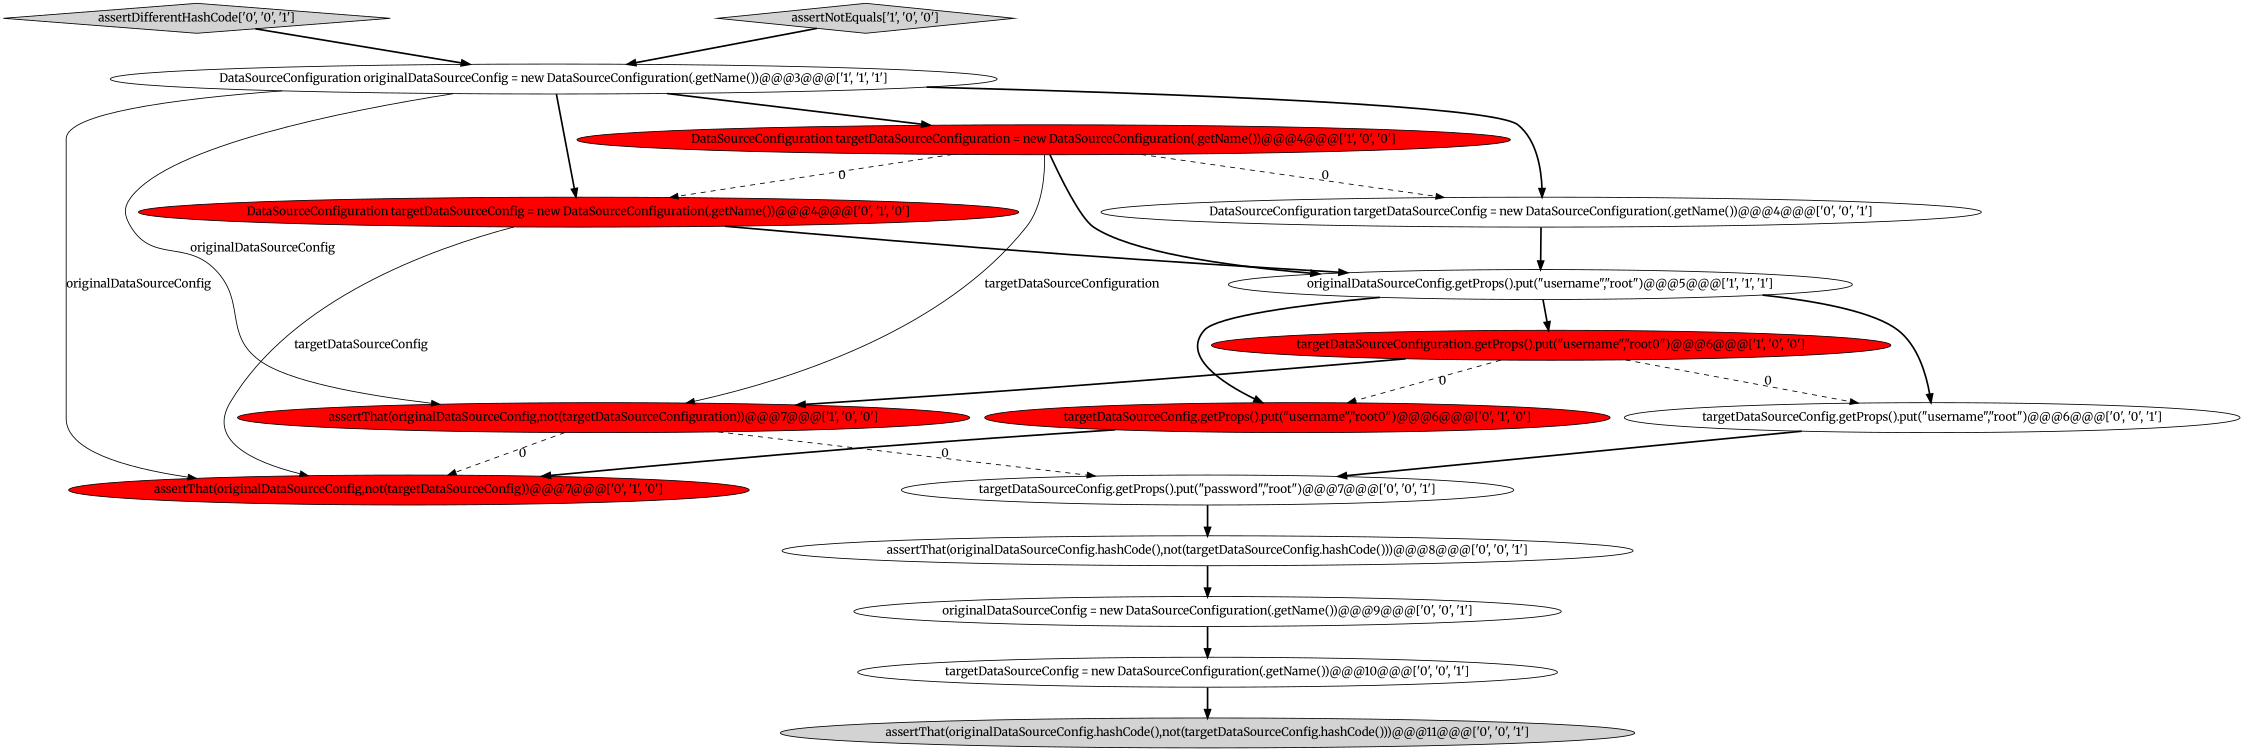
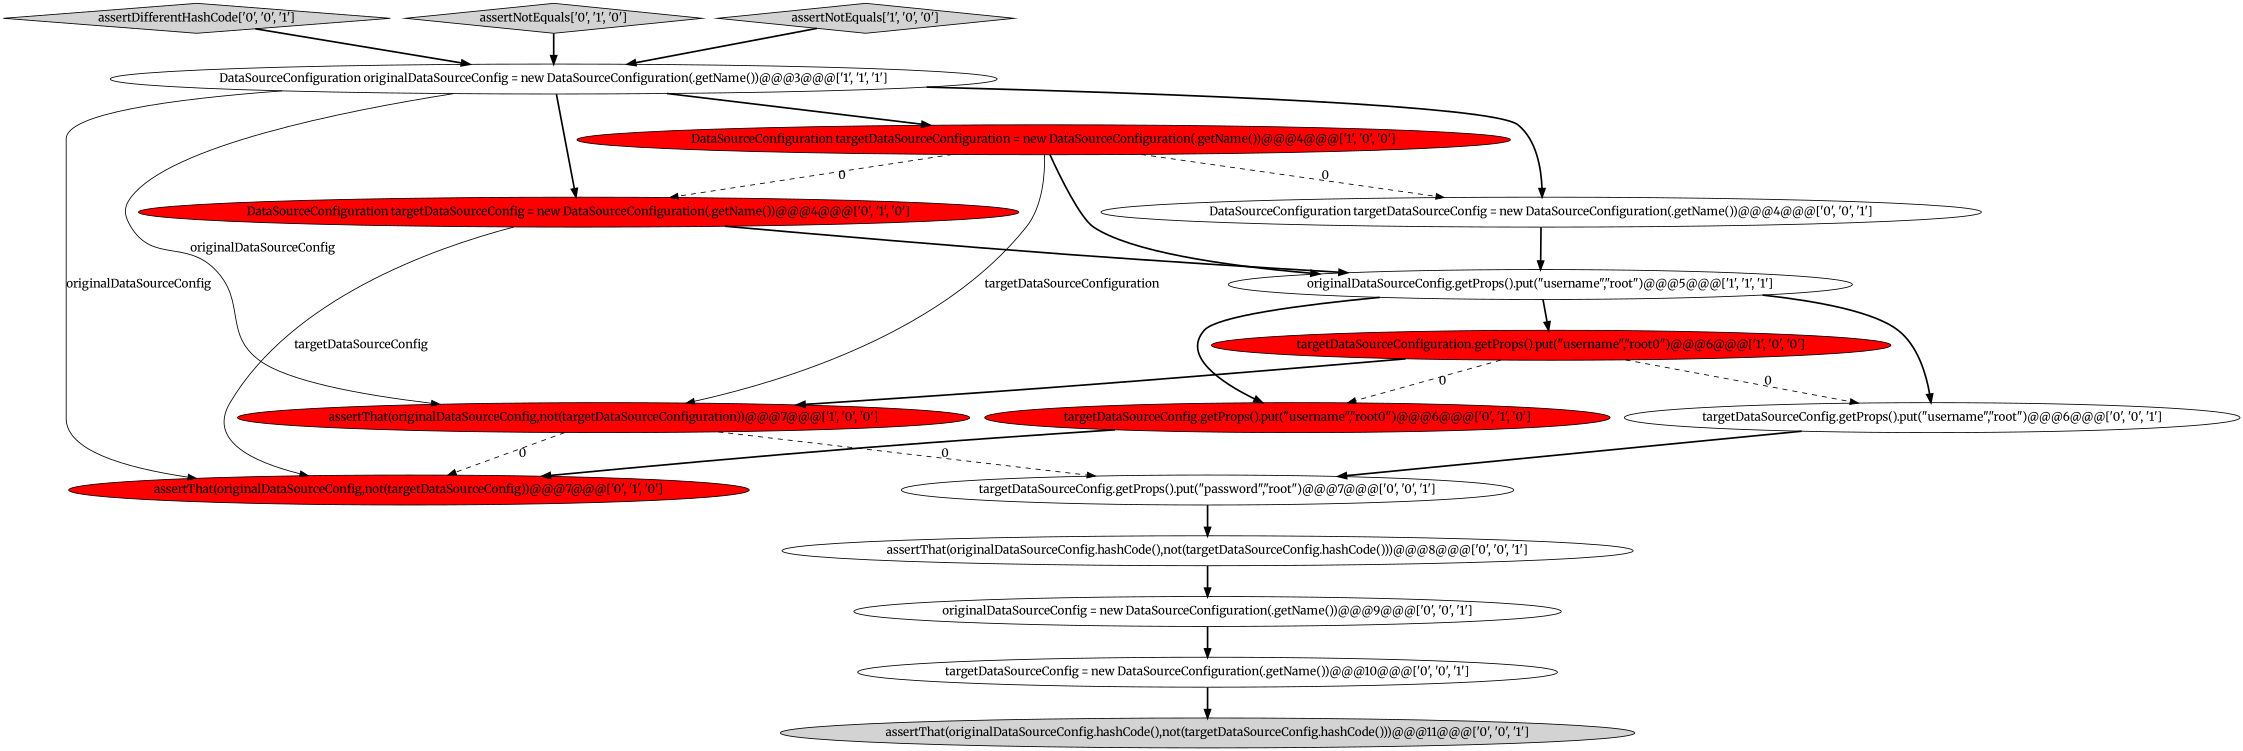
none -> (554, 18)
